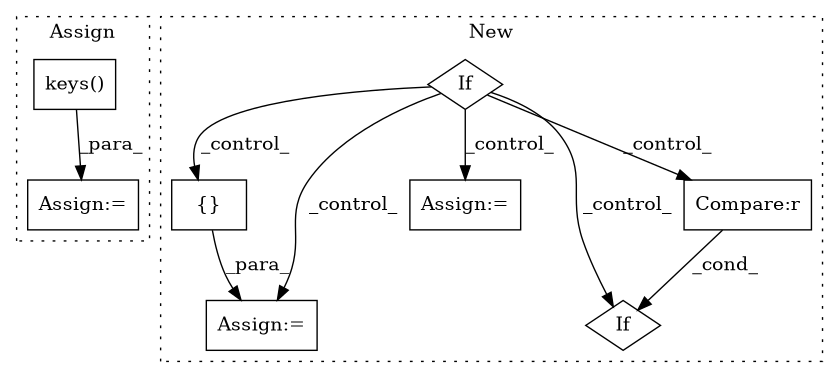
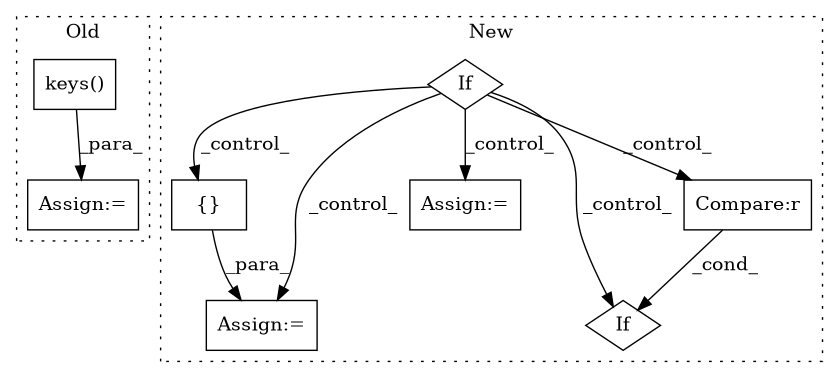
(83, 33) -> (83, 33)
